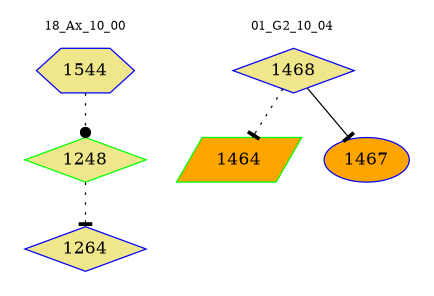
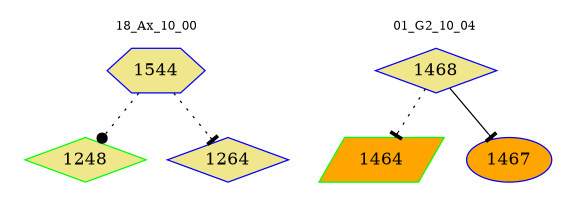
(85, 201) -> (192, 115)
